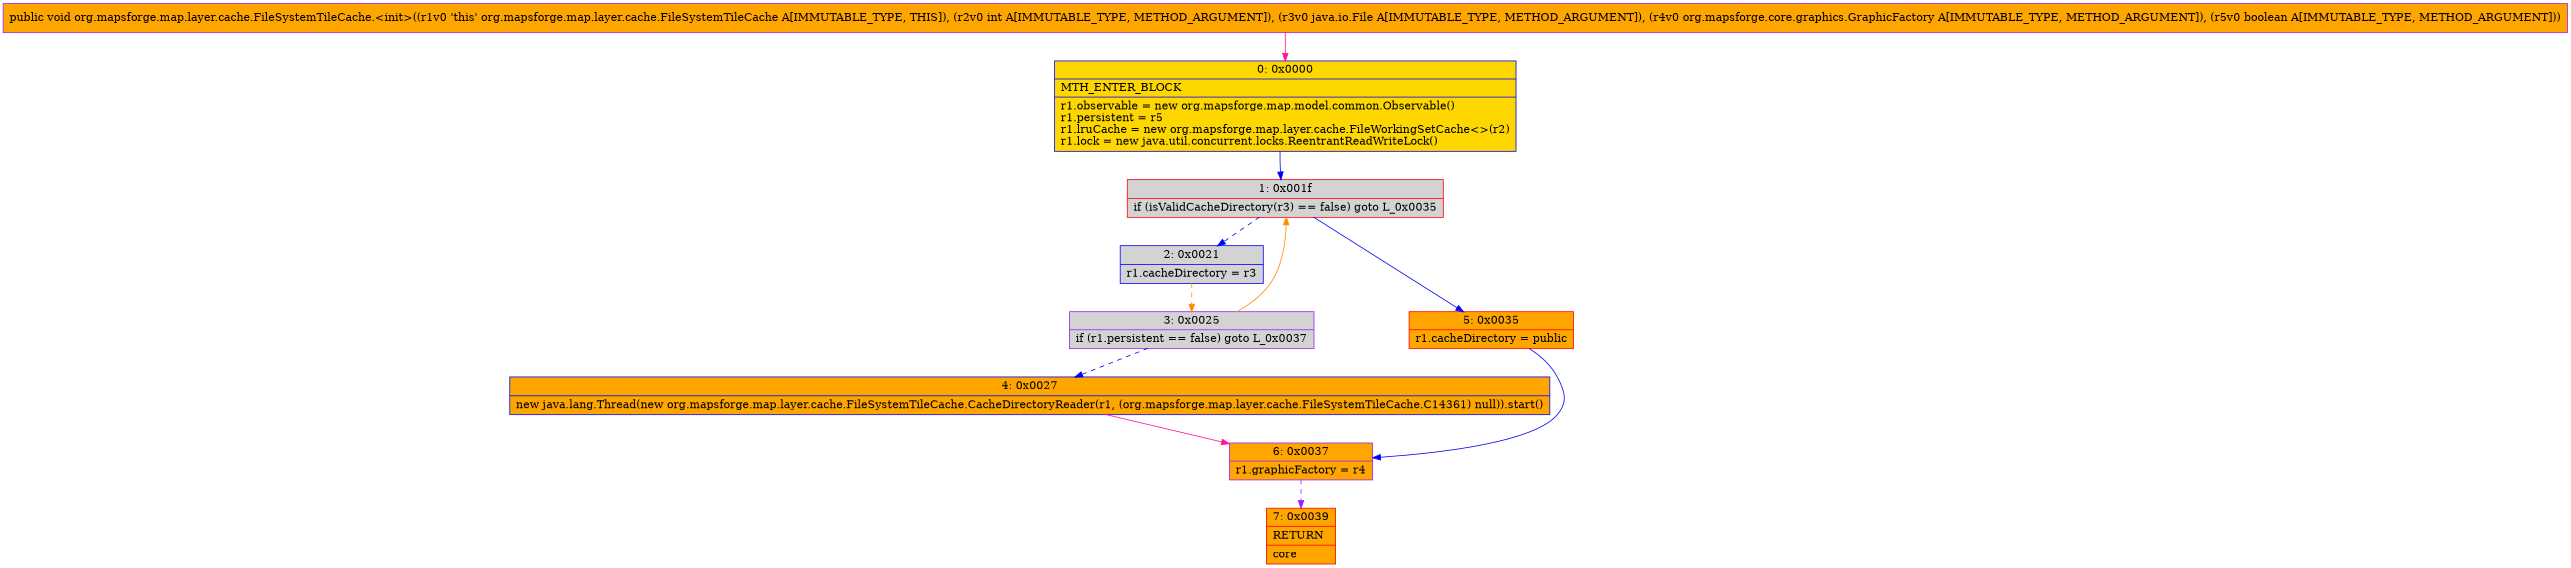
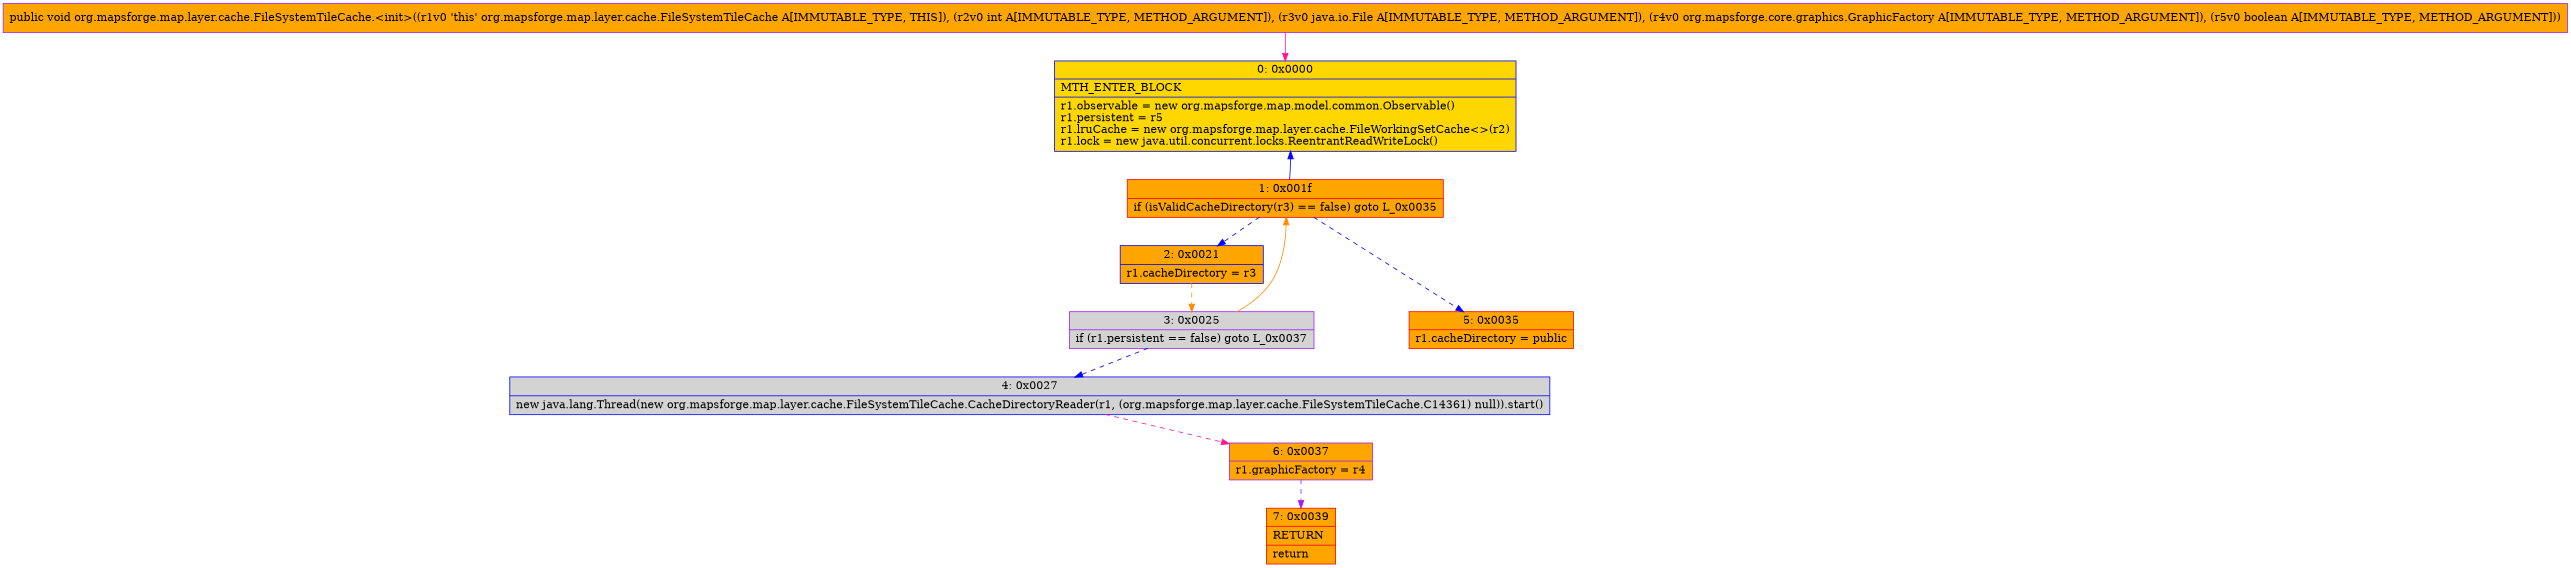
(1280, 161) -> (1290, 169)
(1285, 198) -> (1285, 198)
(1385, 262) -> (1385, 262)
(1192, 265) -> (1192, 265)
(1030, 396) -> (1030, 396)
(1163, 428) -> (1163, 428)
(1512, 438) -> none
(1285, 554) -> (1291, 554)
